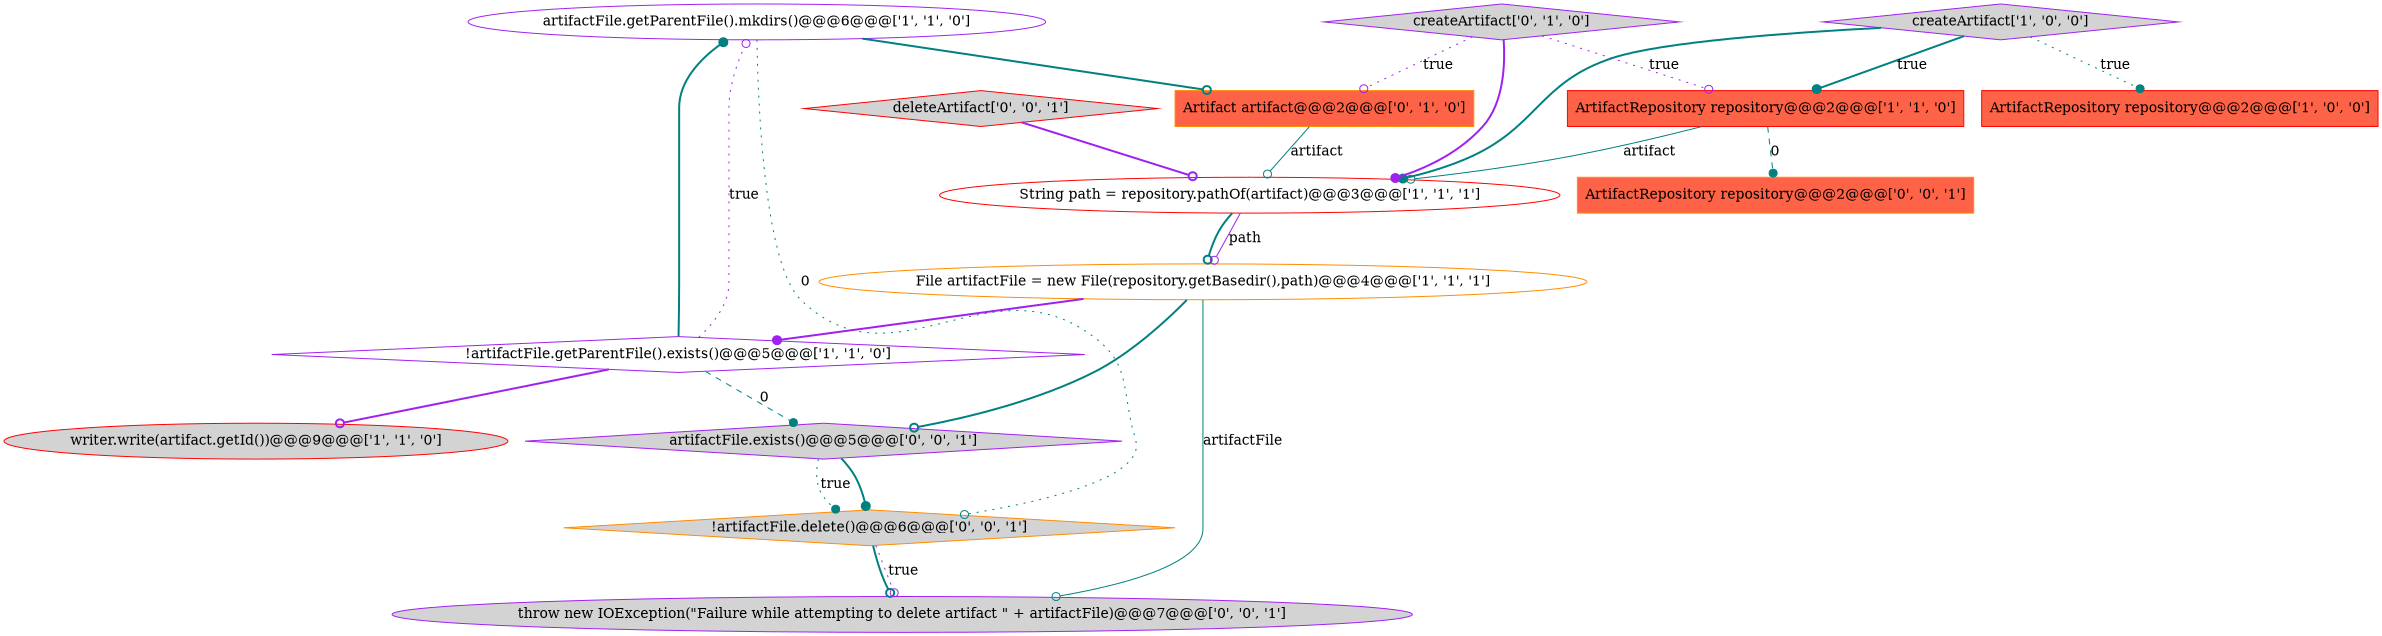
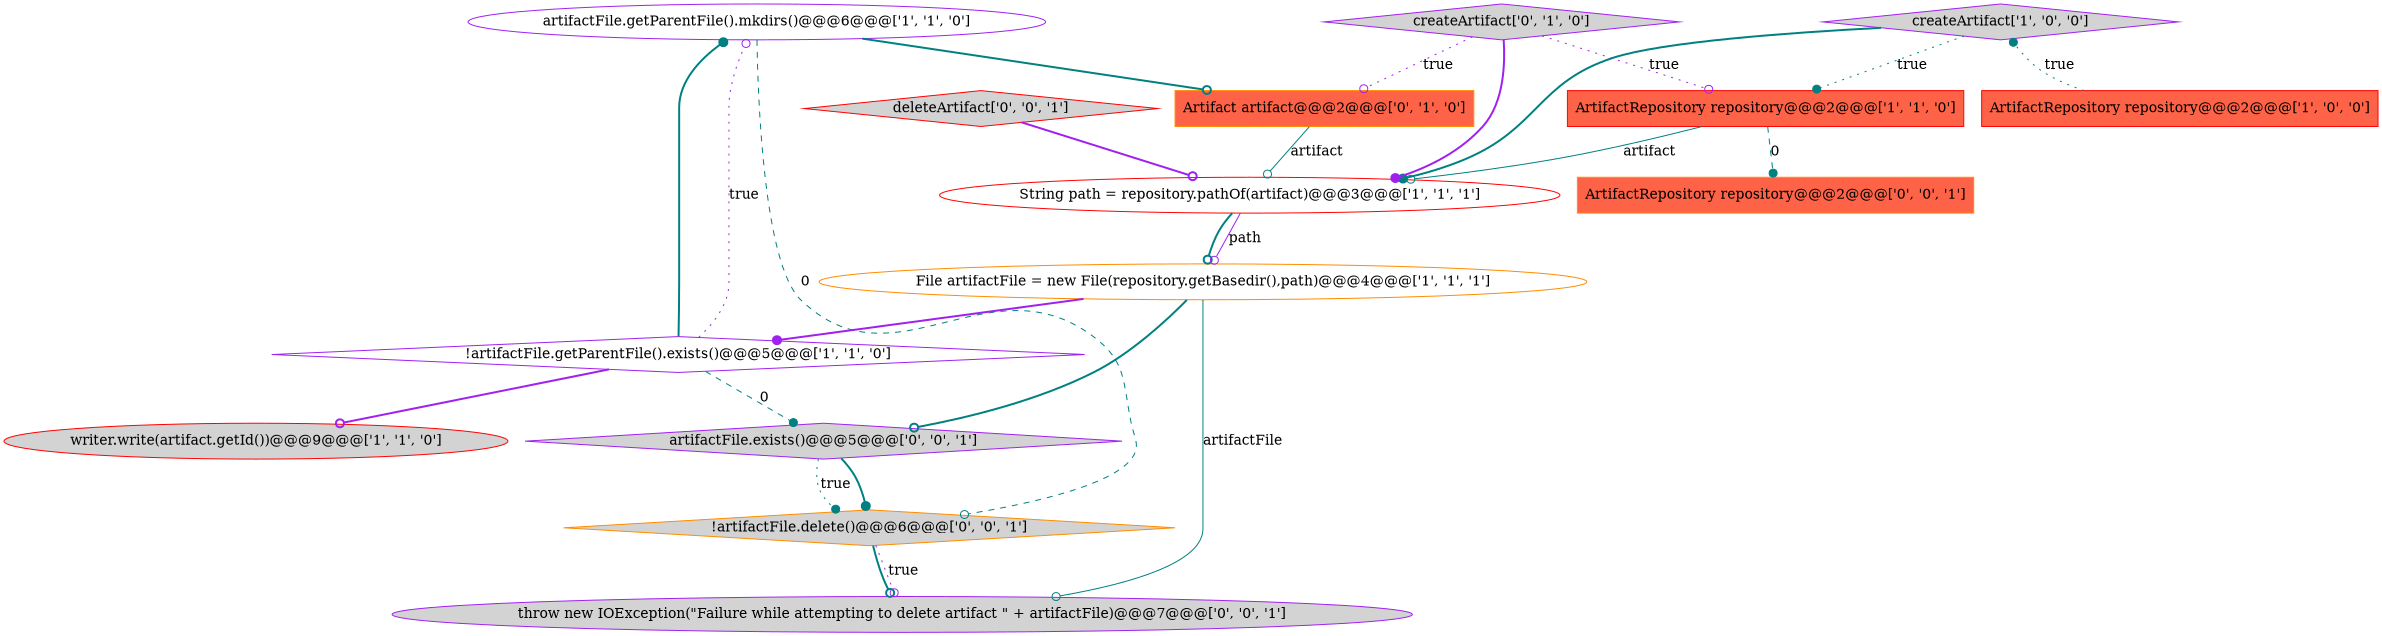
(1892, 62) -> (1892, 62)
(2083, 62) -> (2046, 74)
(923, 327) -> (923, 327)
